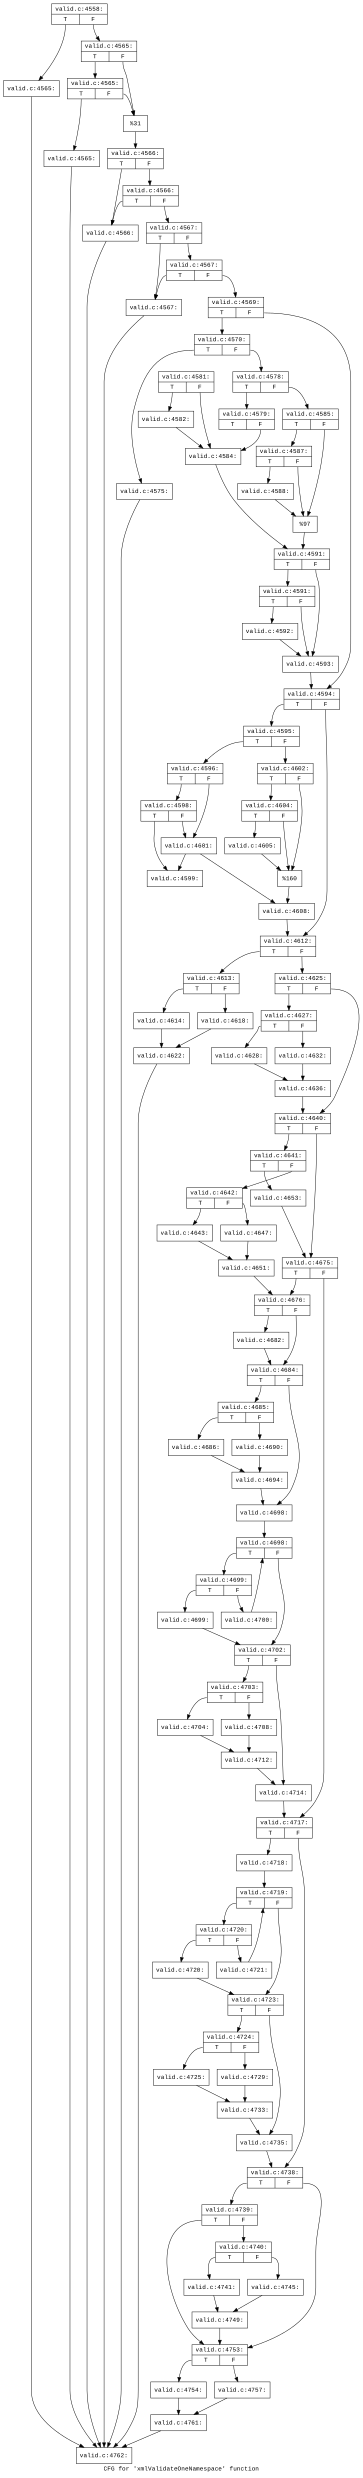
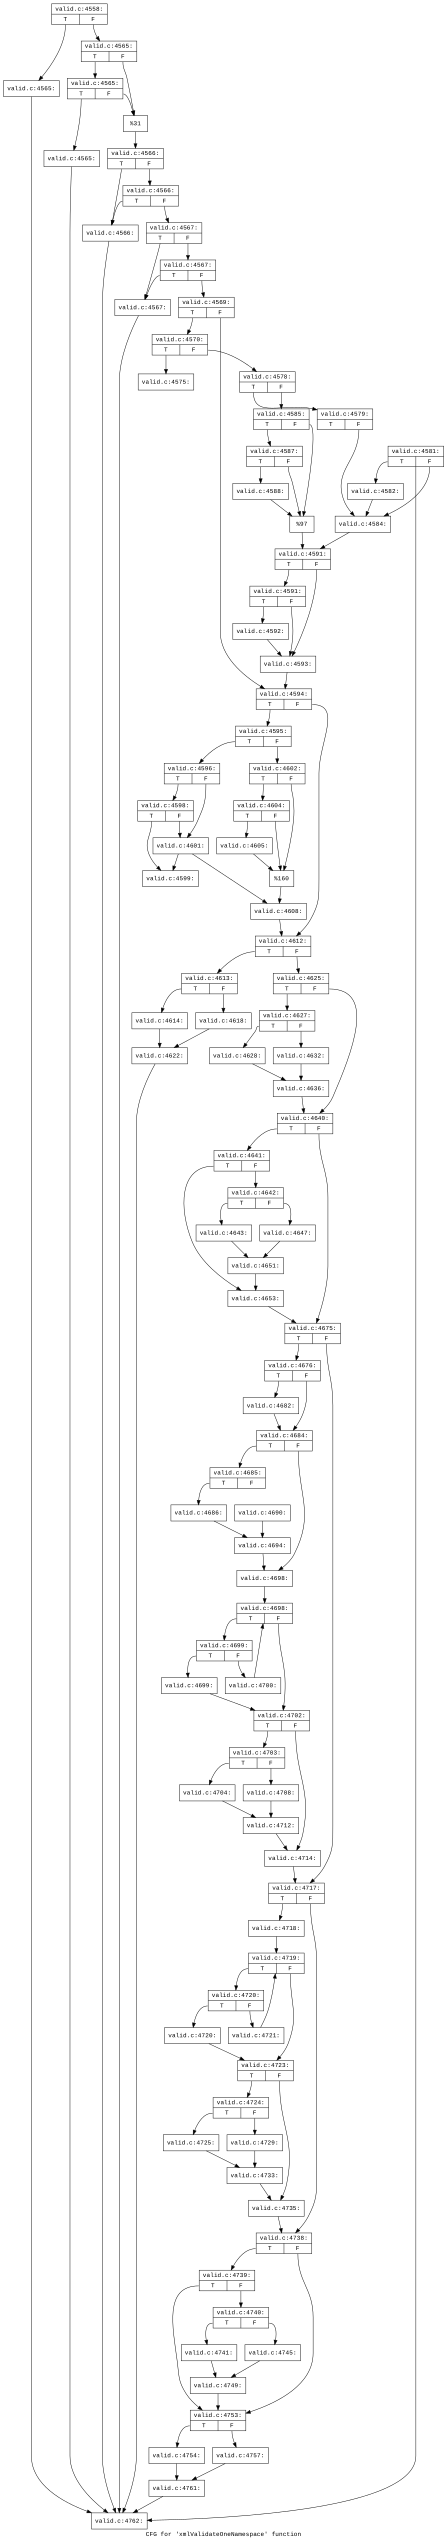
(262, 1284) -> (256, 1280)
(260, 1429) -> none
(121, 1470) -> (416, 1603)
